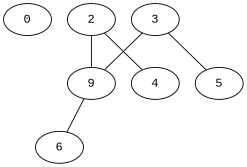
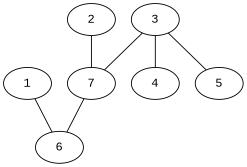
(28, 20) -> none
(119, 48) -> (155, 52)
none -> (28, 83)
(91, 83) -> (91, 83)
